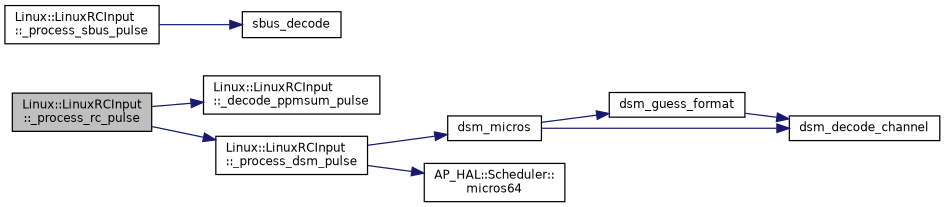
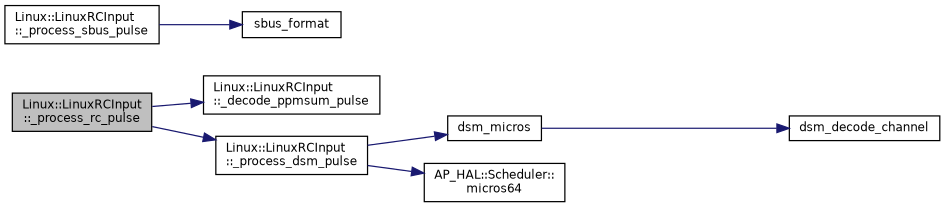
(292, 25) -> (292, 25)
(677, 105) -> none
